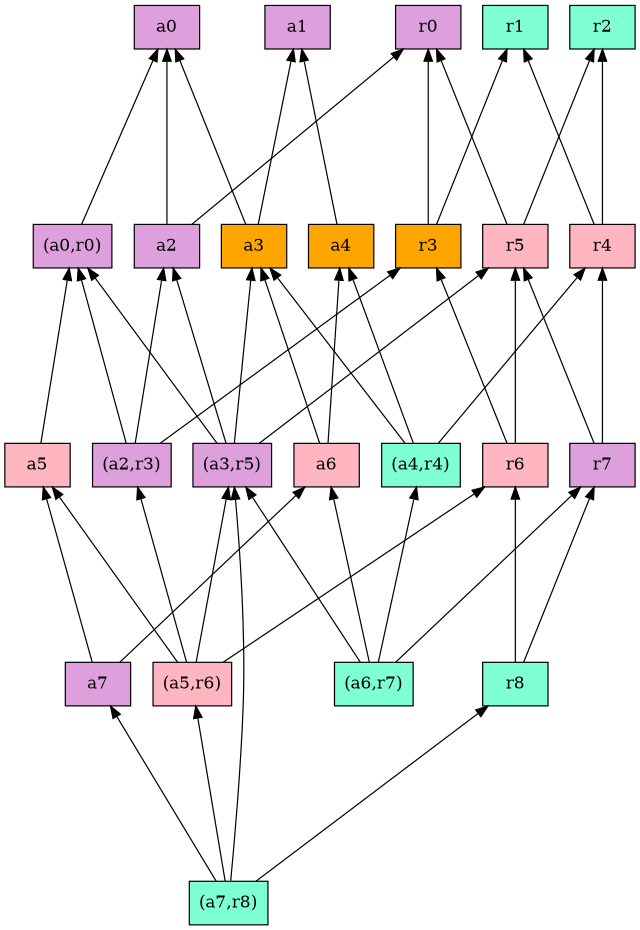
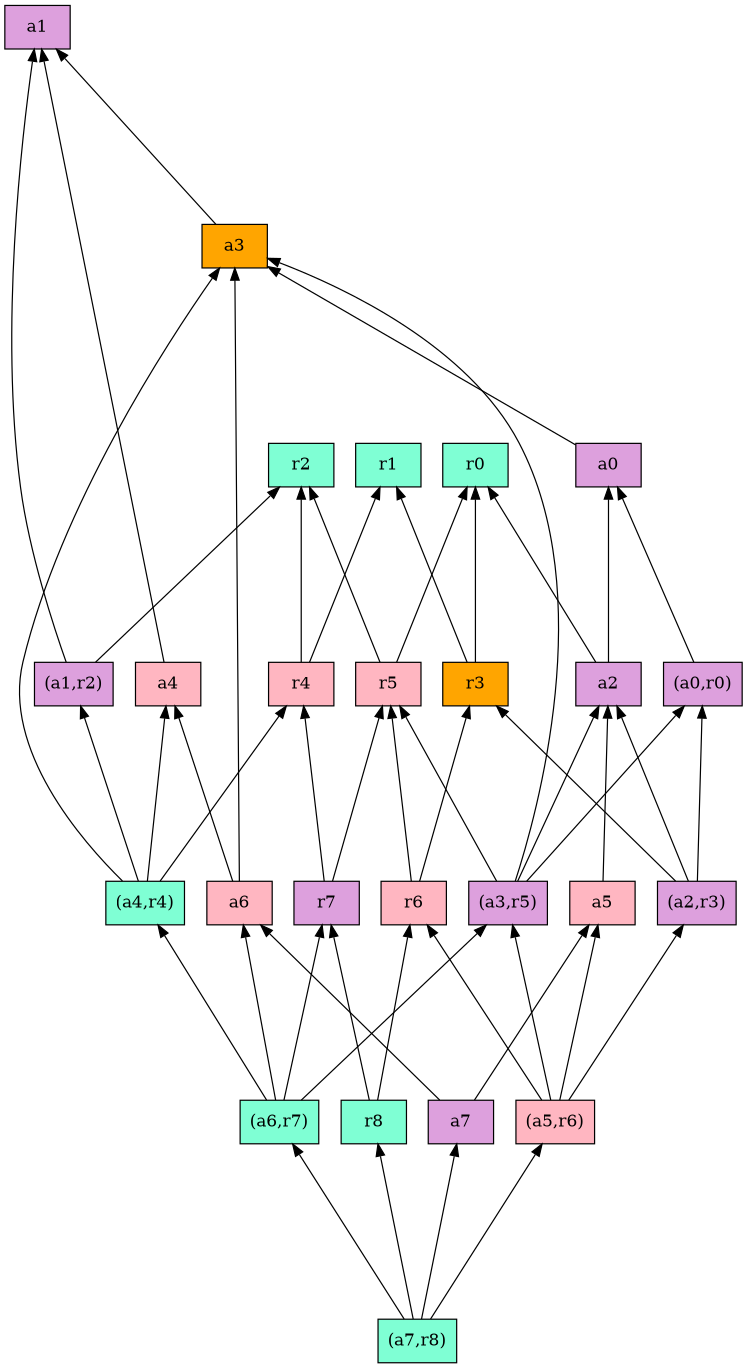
(428, 27) -> (475, 465)
(213, 143) -> (427, 359)
(341, 246) -> (168, 684)
(54, 362) -> (606, 779)
none -> (74, 684)
(244, 690) -> (352, 1237)
